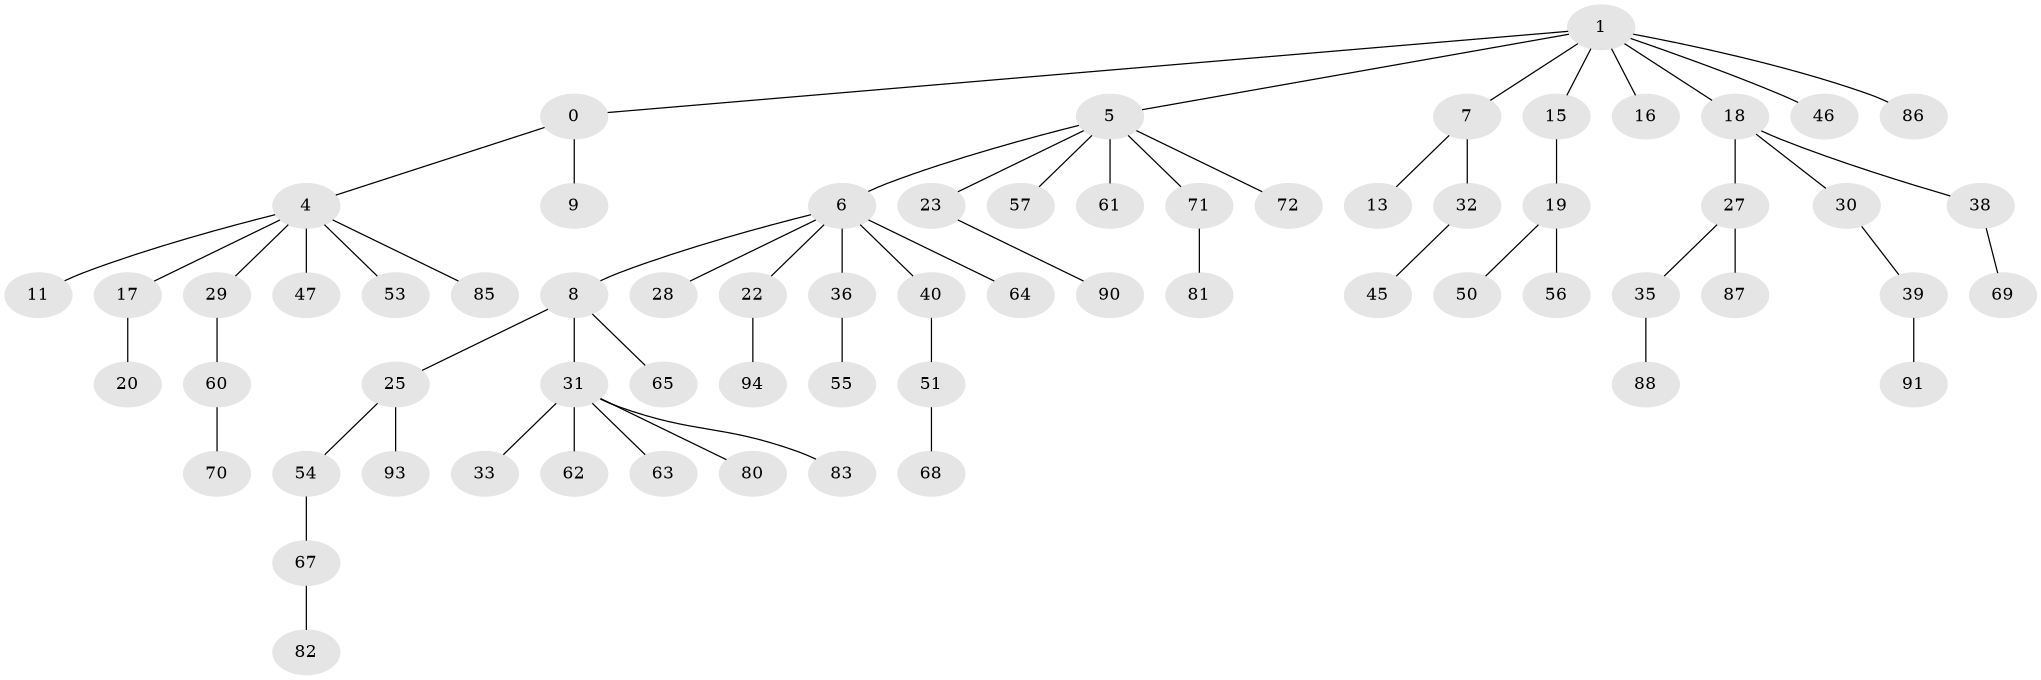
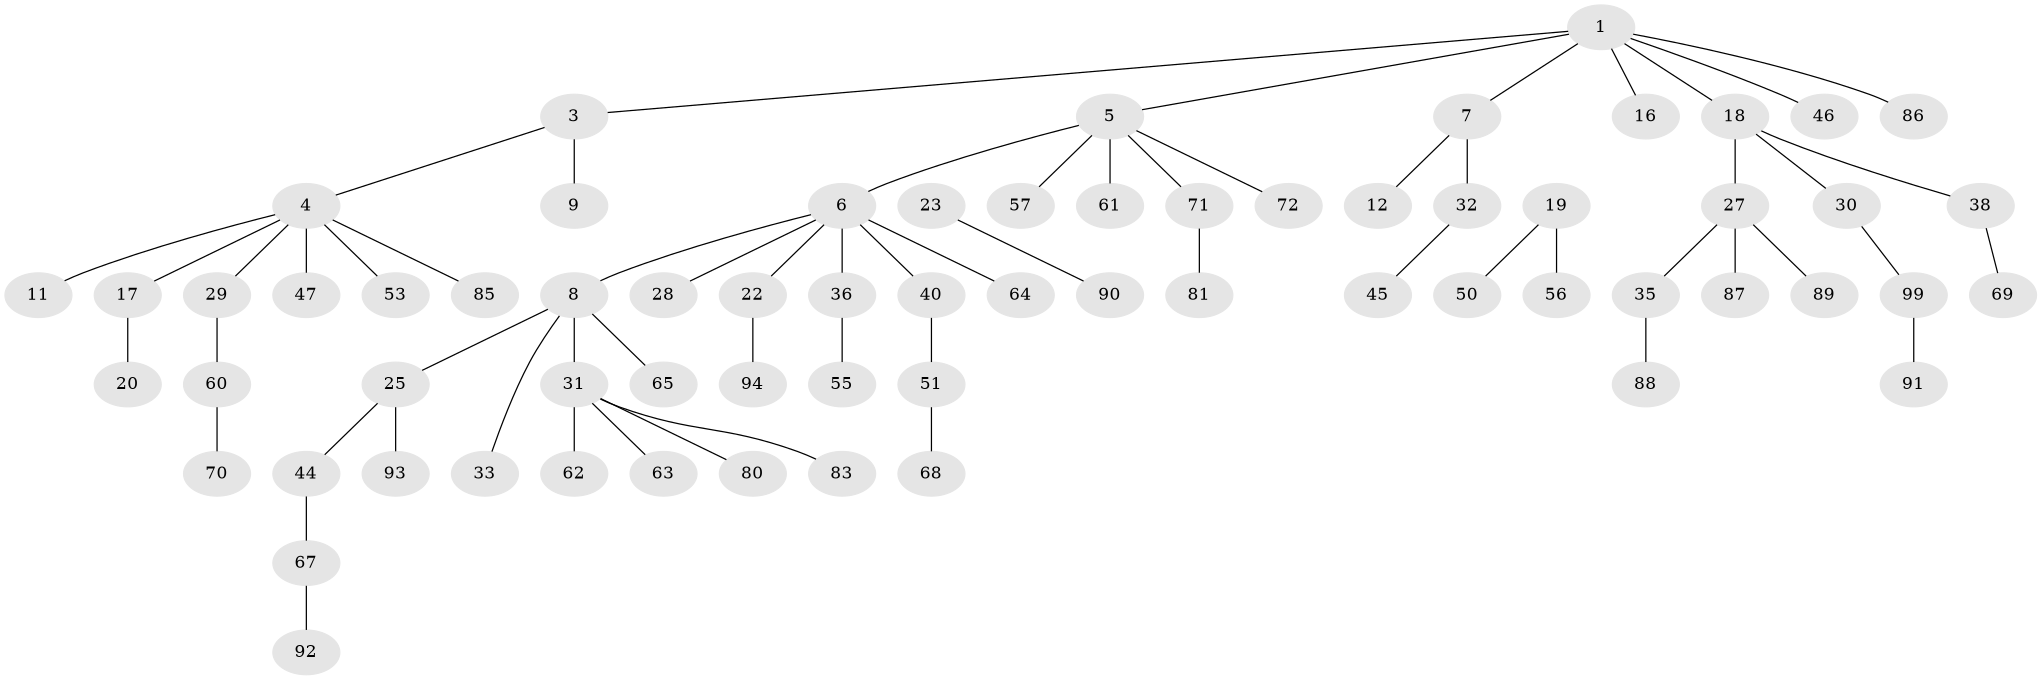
(574, 117) -> (574, 117)
(1557, 117) -> none
(1021, 161) -> none
(1378, 206) -> (1378, 206)
none -> (1824, 295)
(1914, 295) -> (1914, 295)
(530, 429) -> (520, 381)
(306, 474) -> (306, 474)
(306, 652) -> (306, 652)
